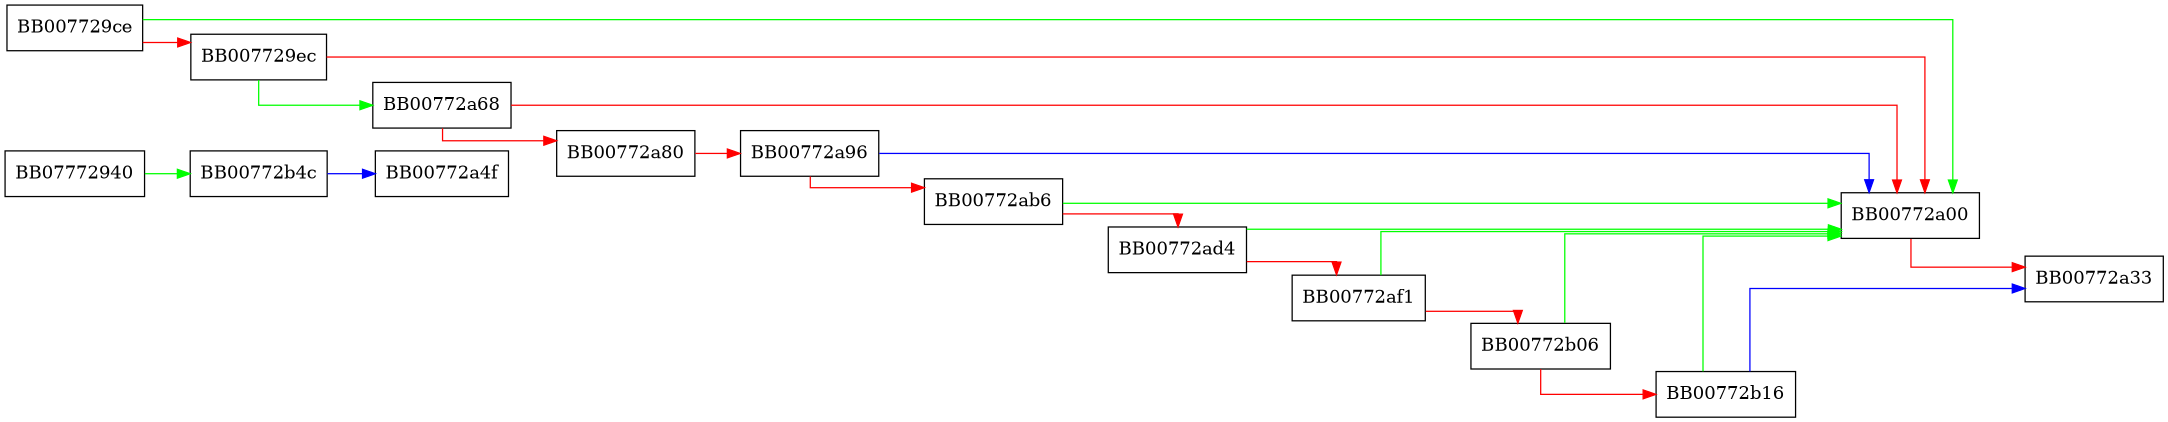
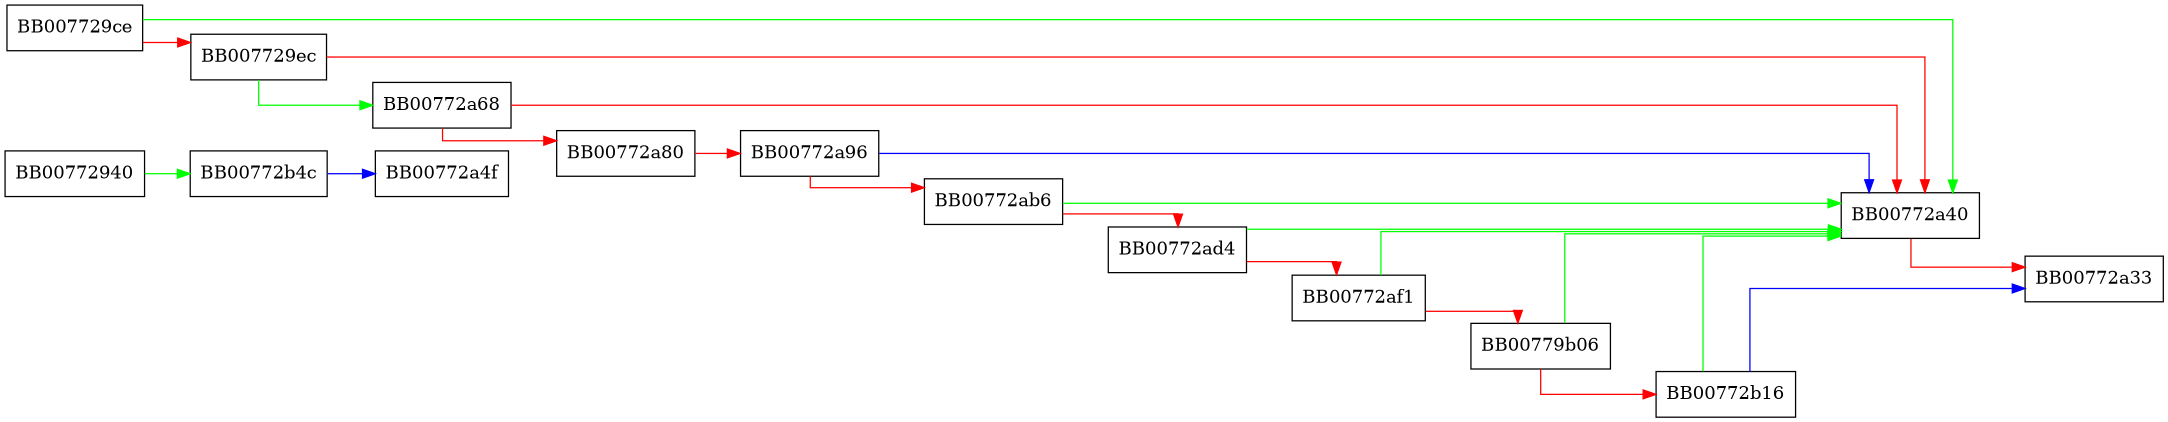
(75, 174) -> (75, 174)
(1910, 216) -> (1910, 216)
(1541, 346) -> (1541, 346)
